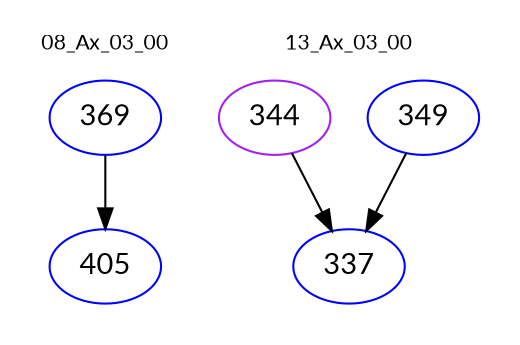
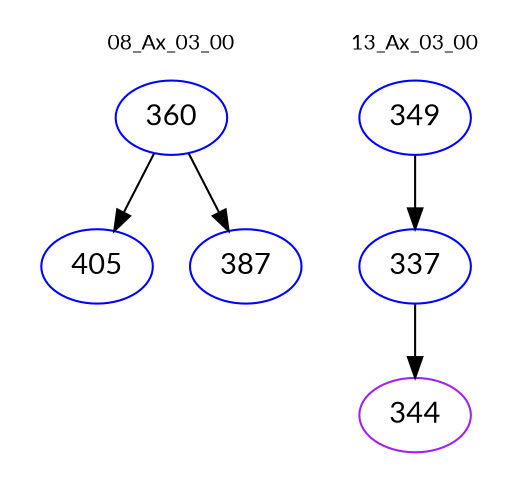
(105, 118) -> (171, 118)
(307, 183) -> (415, 331)
none -> (246, 266)
